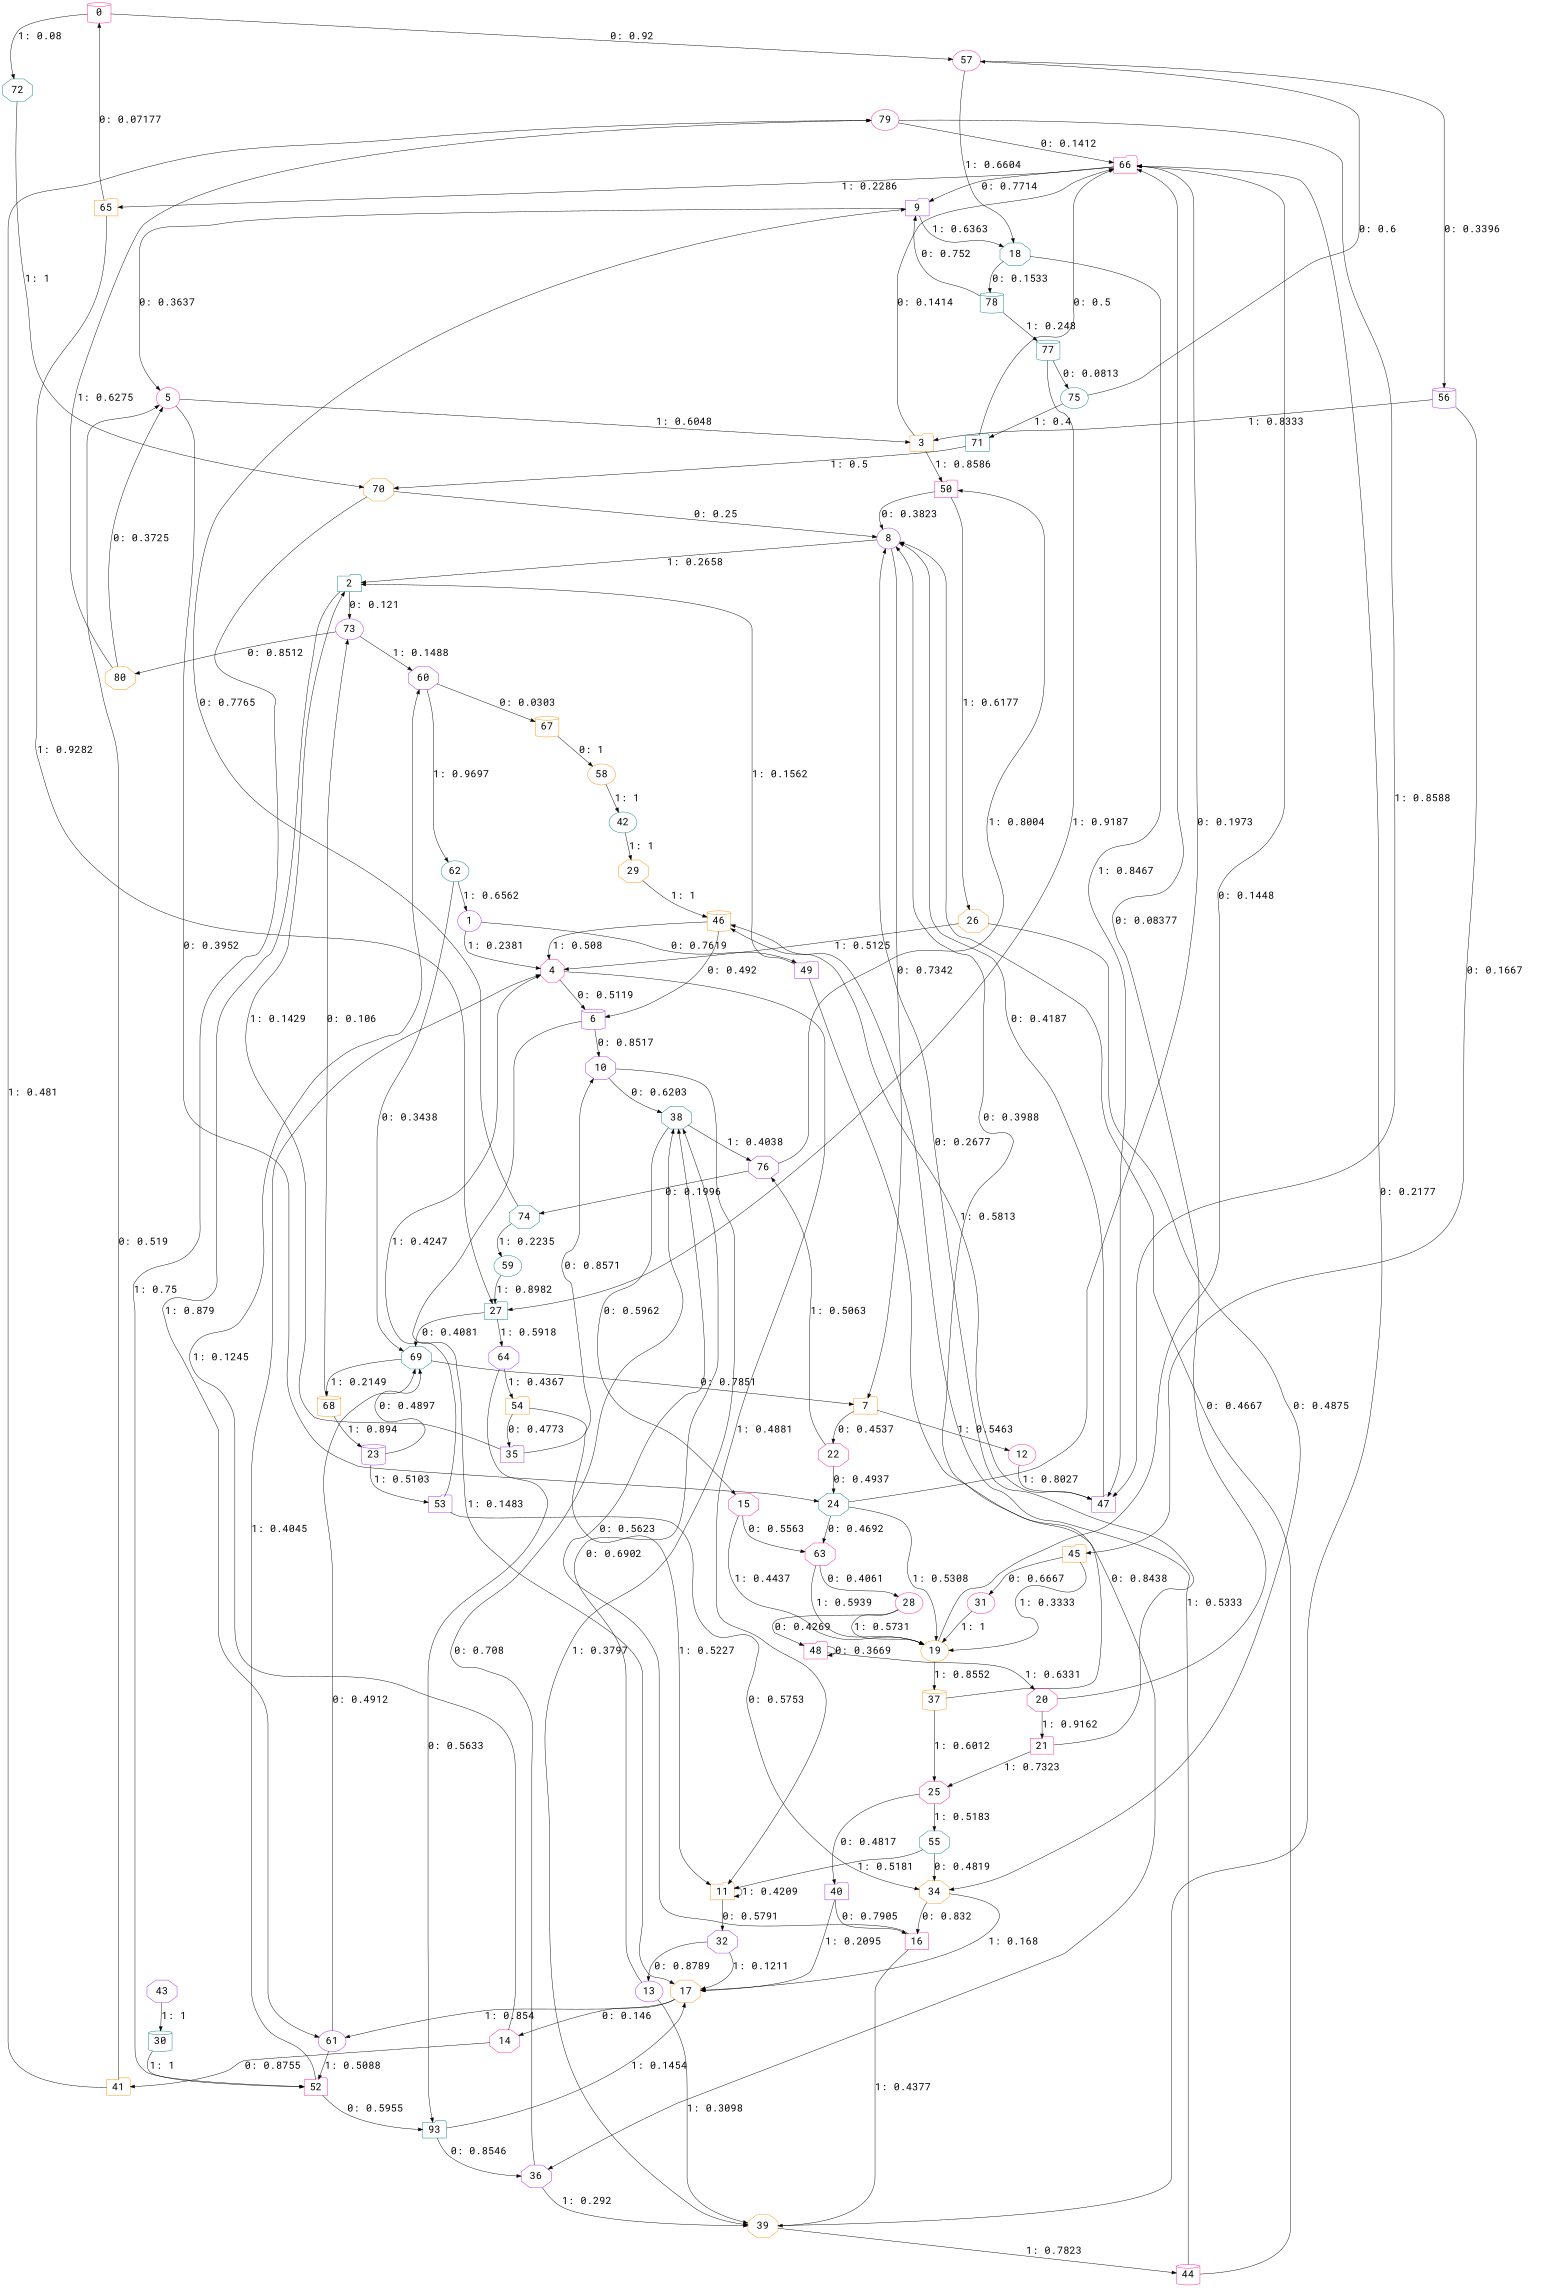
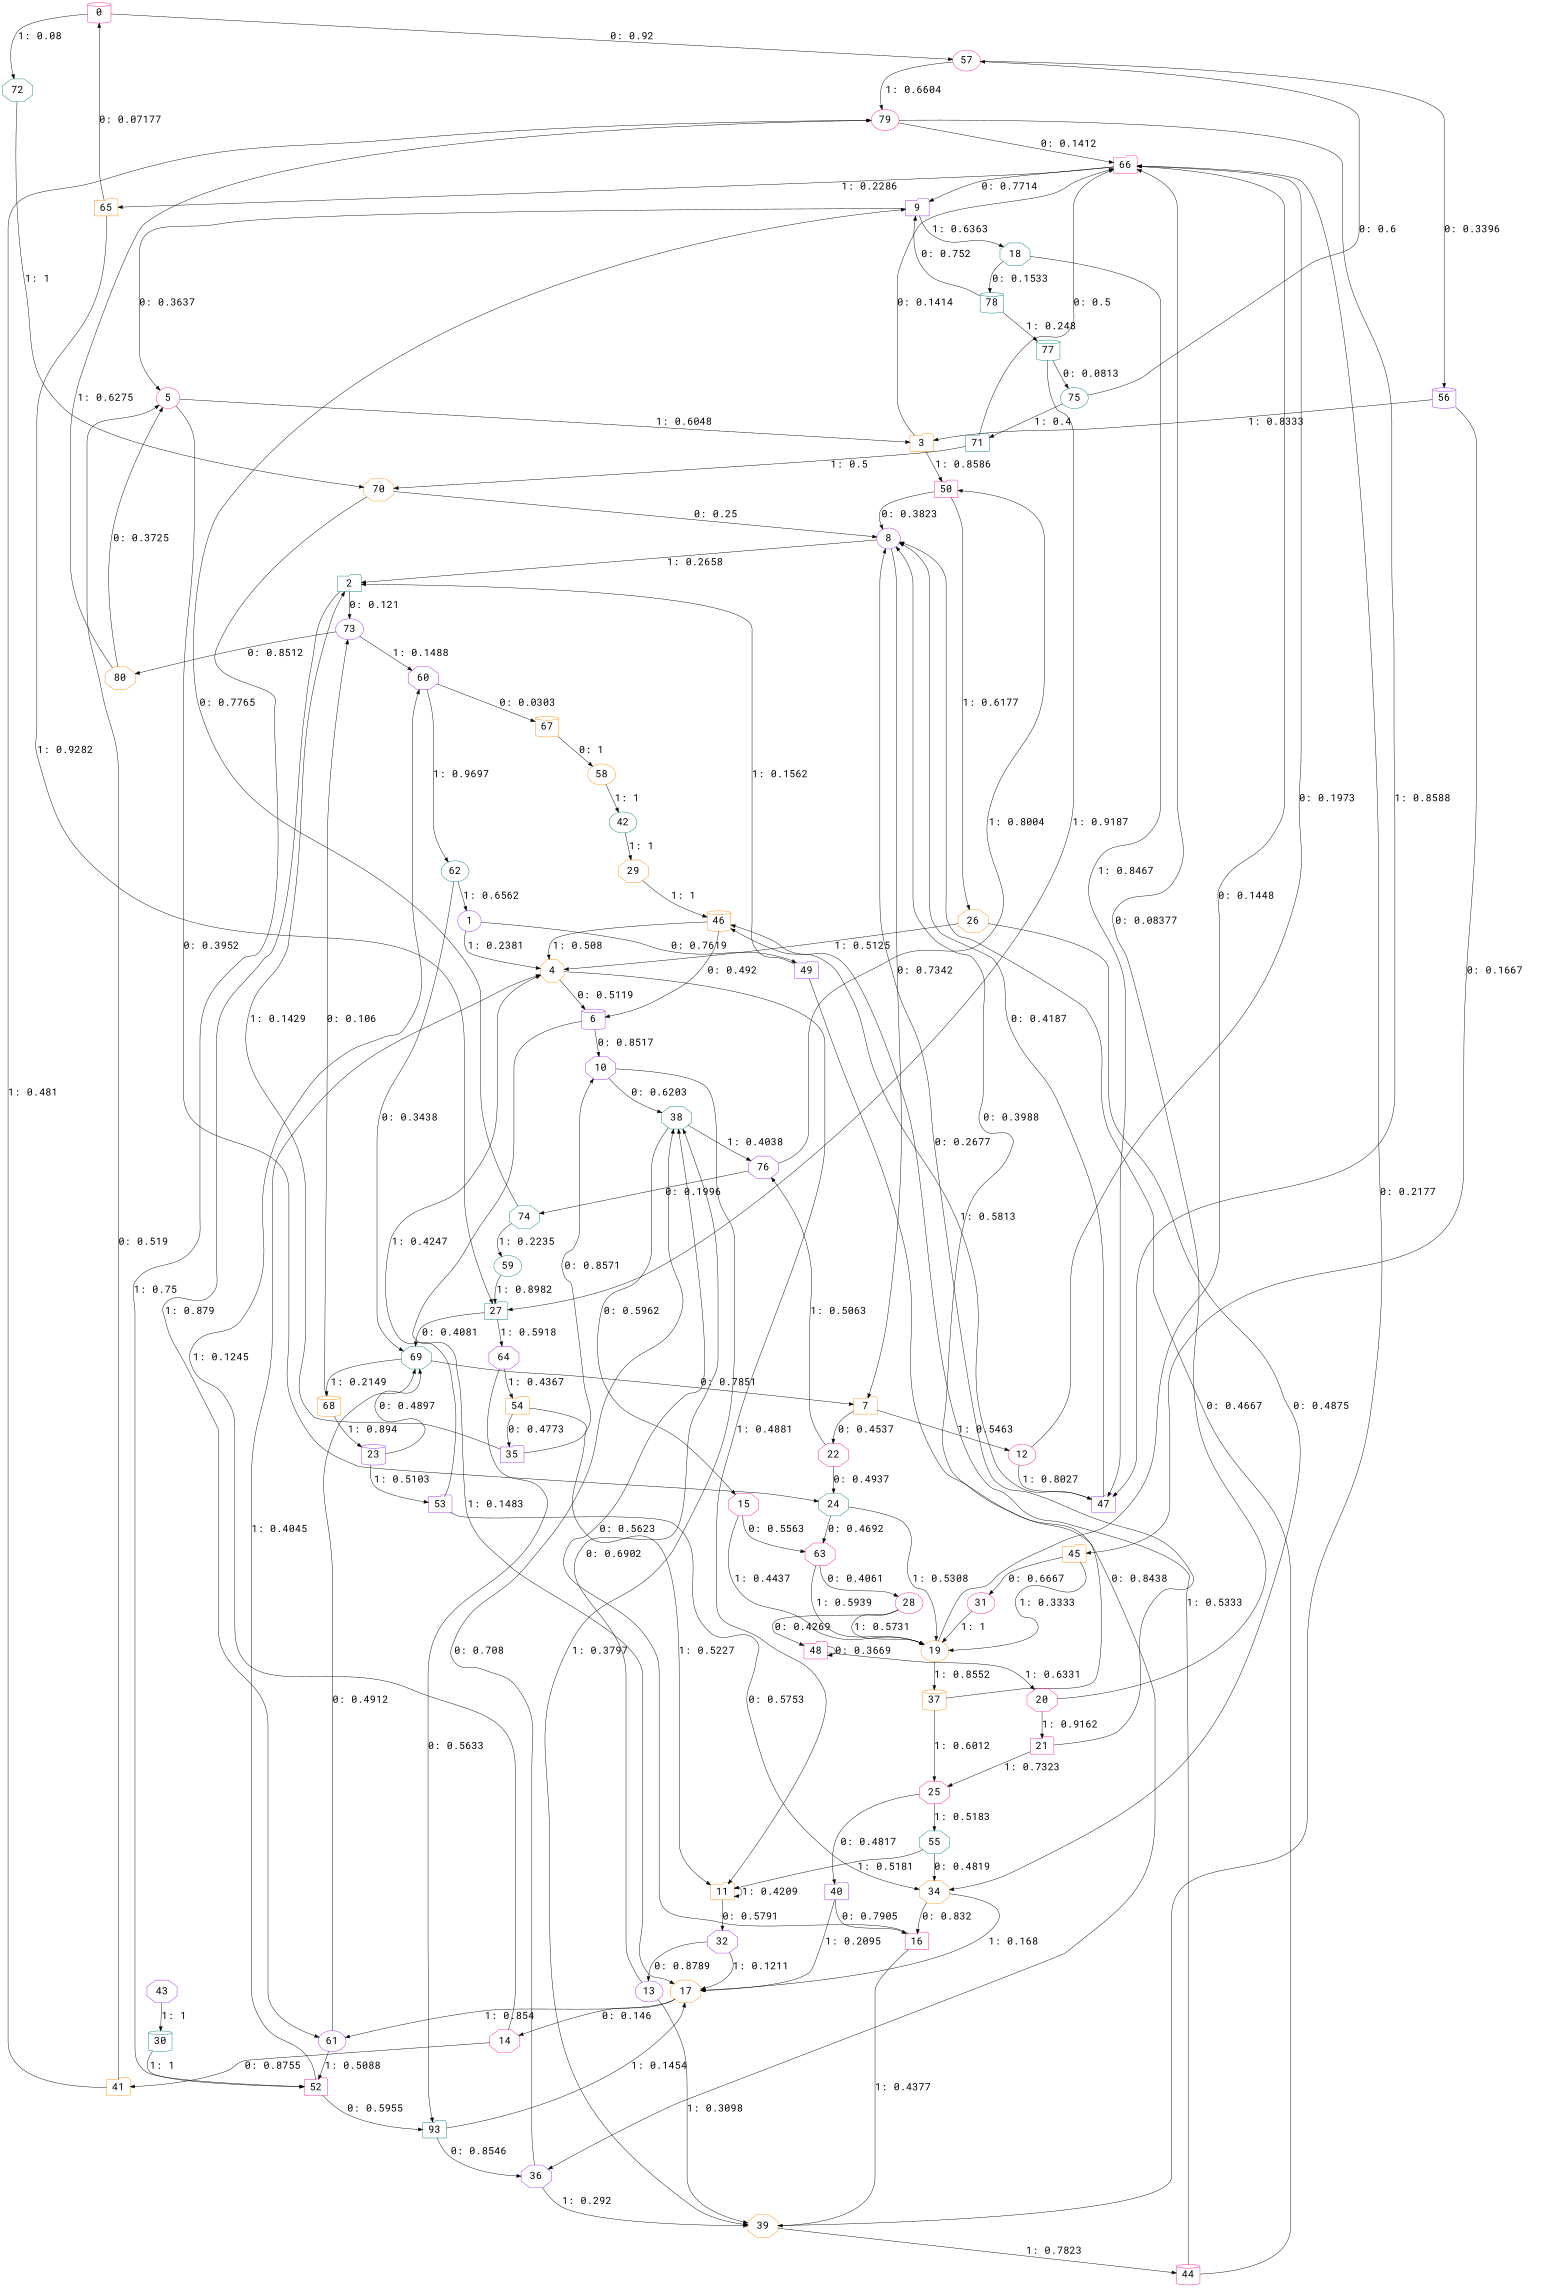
(964, 164) -> (905, 70)
(1194, 916) -> (1300, 778)
(552, 971) -> (552, 971)
